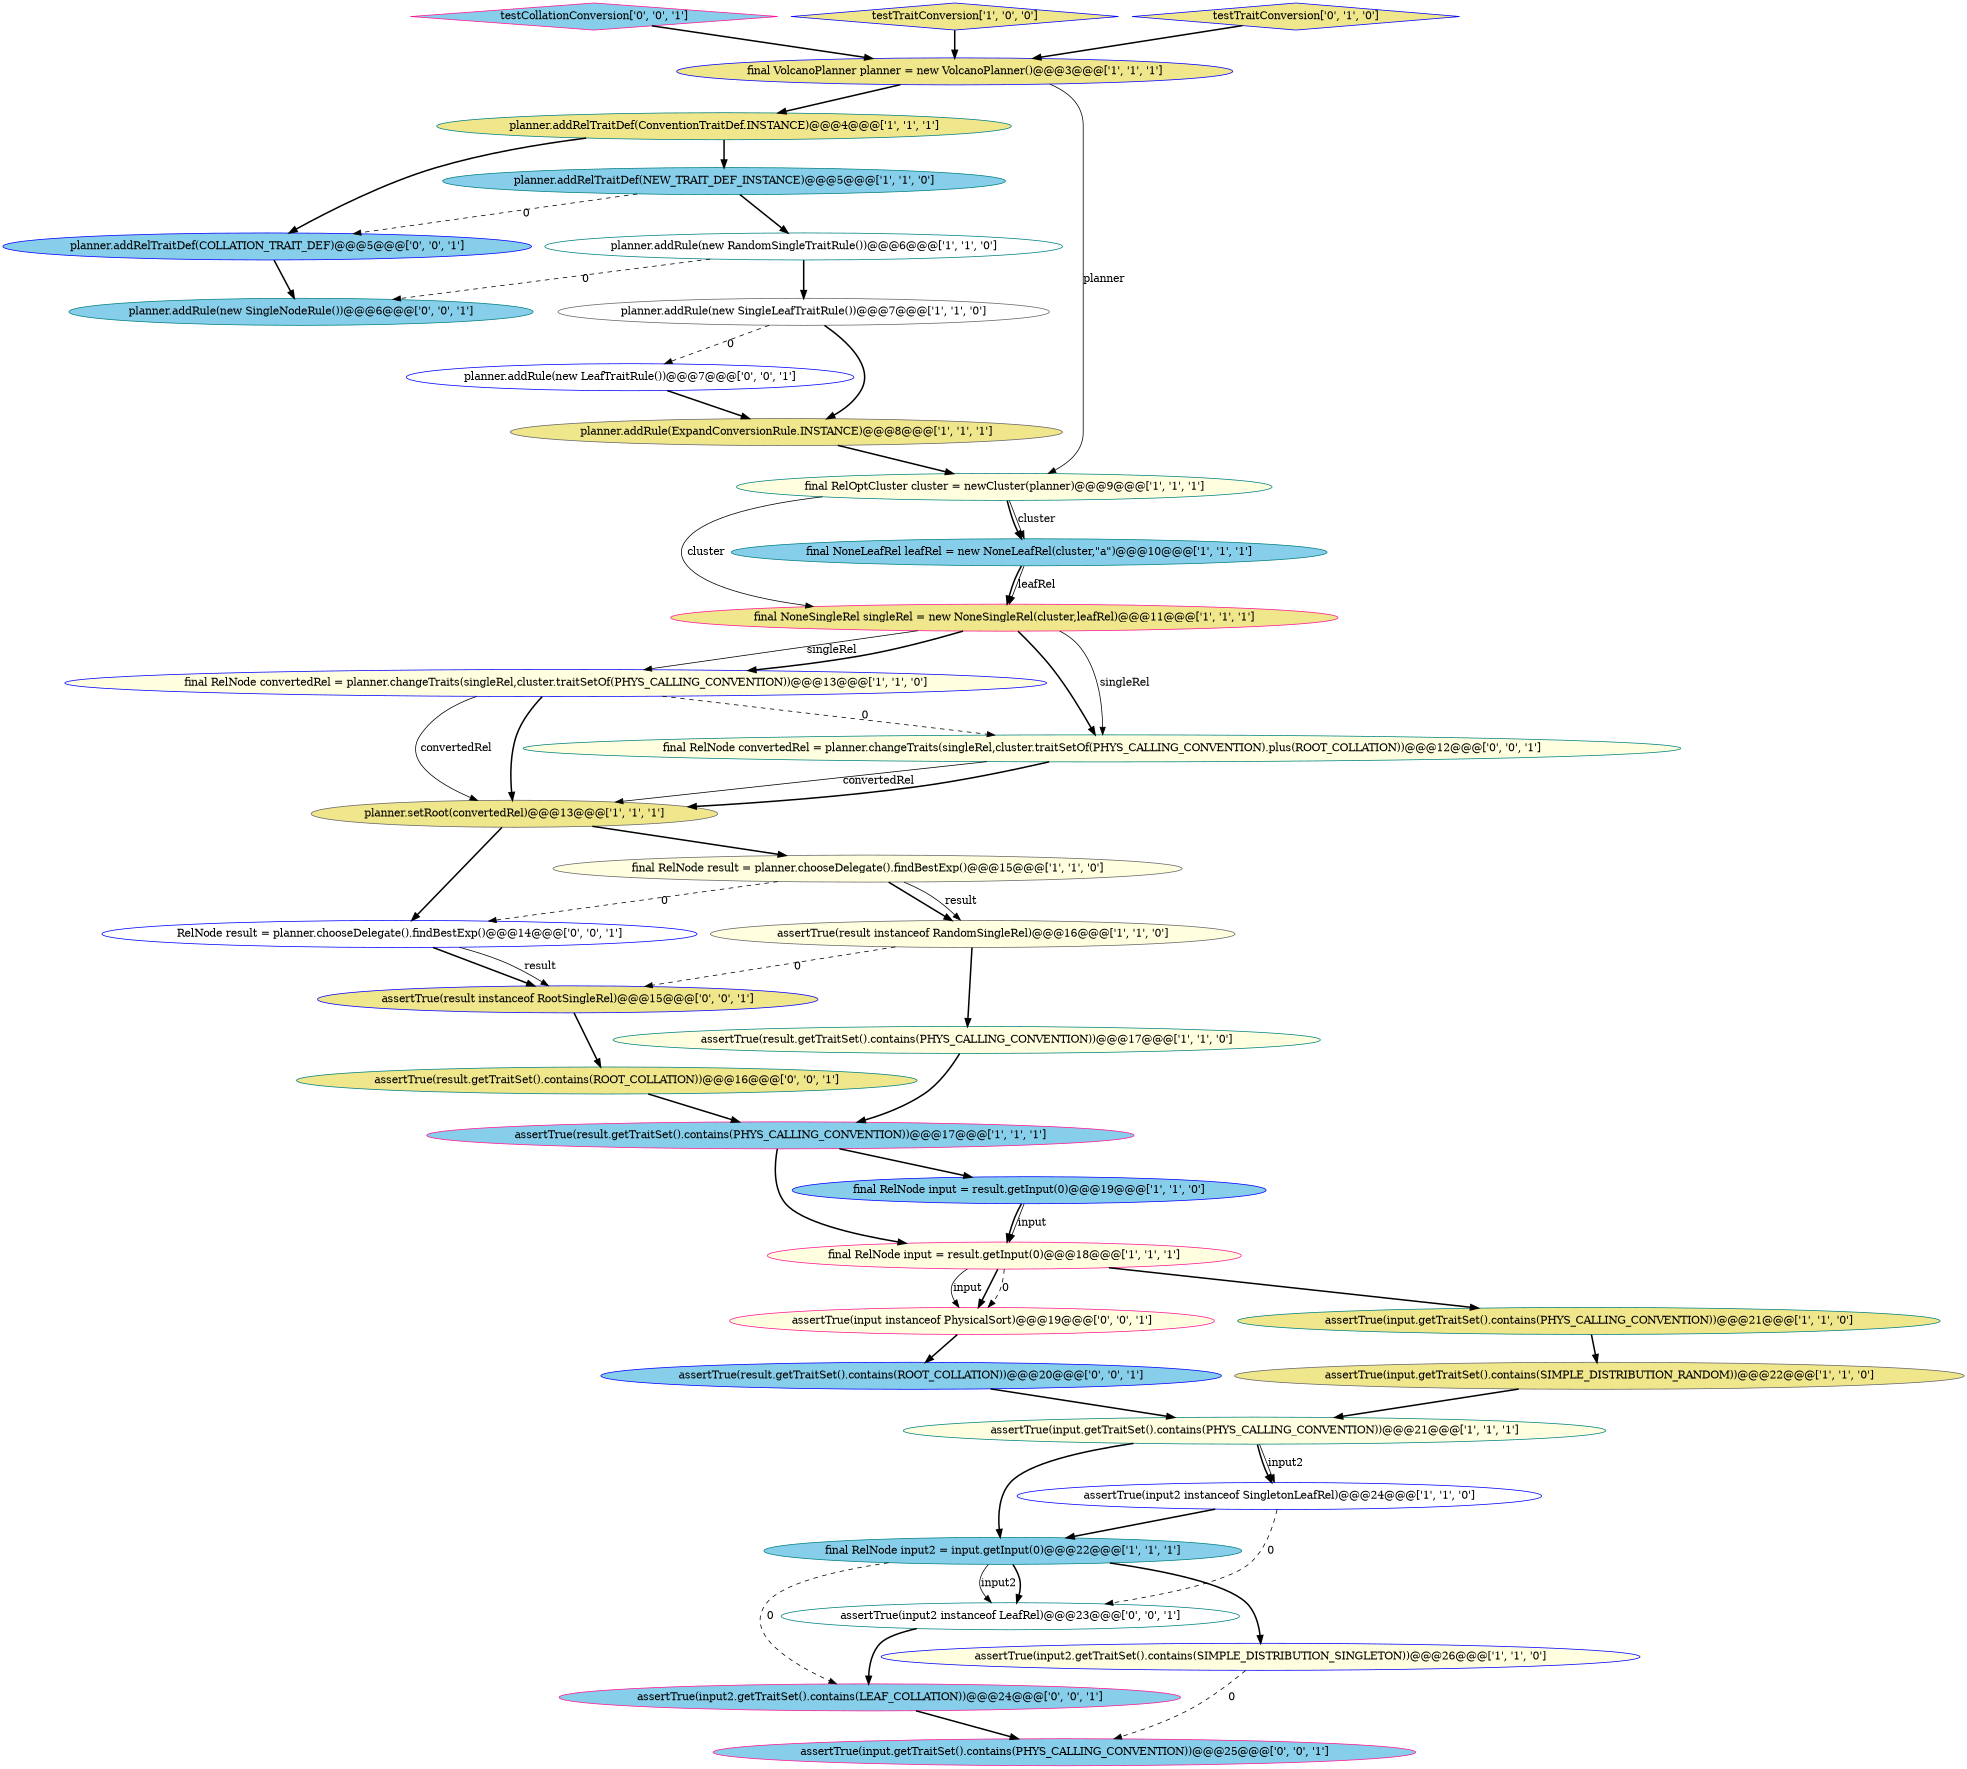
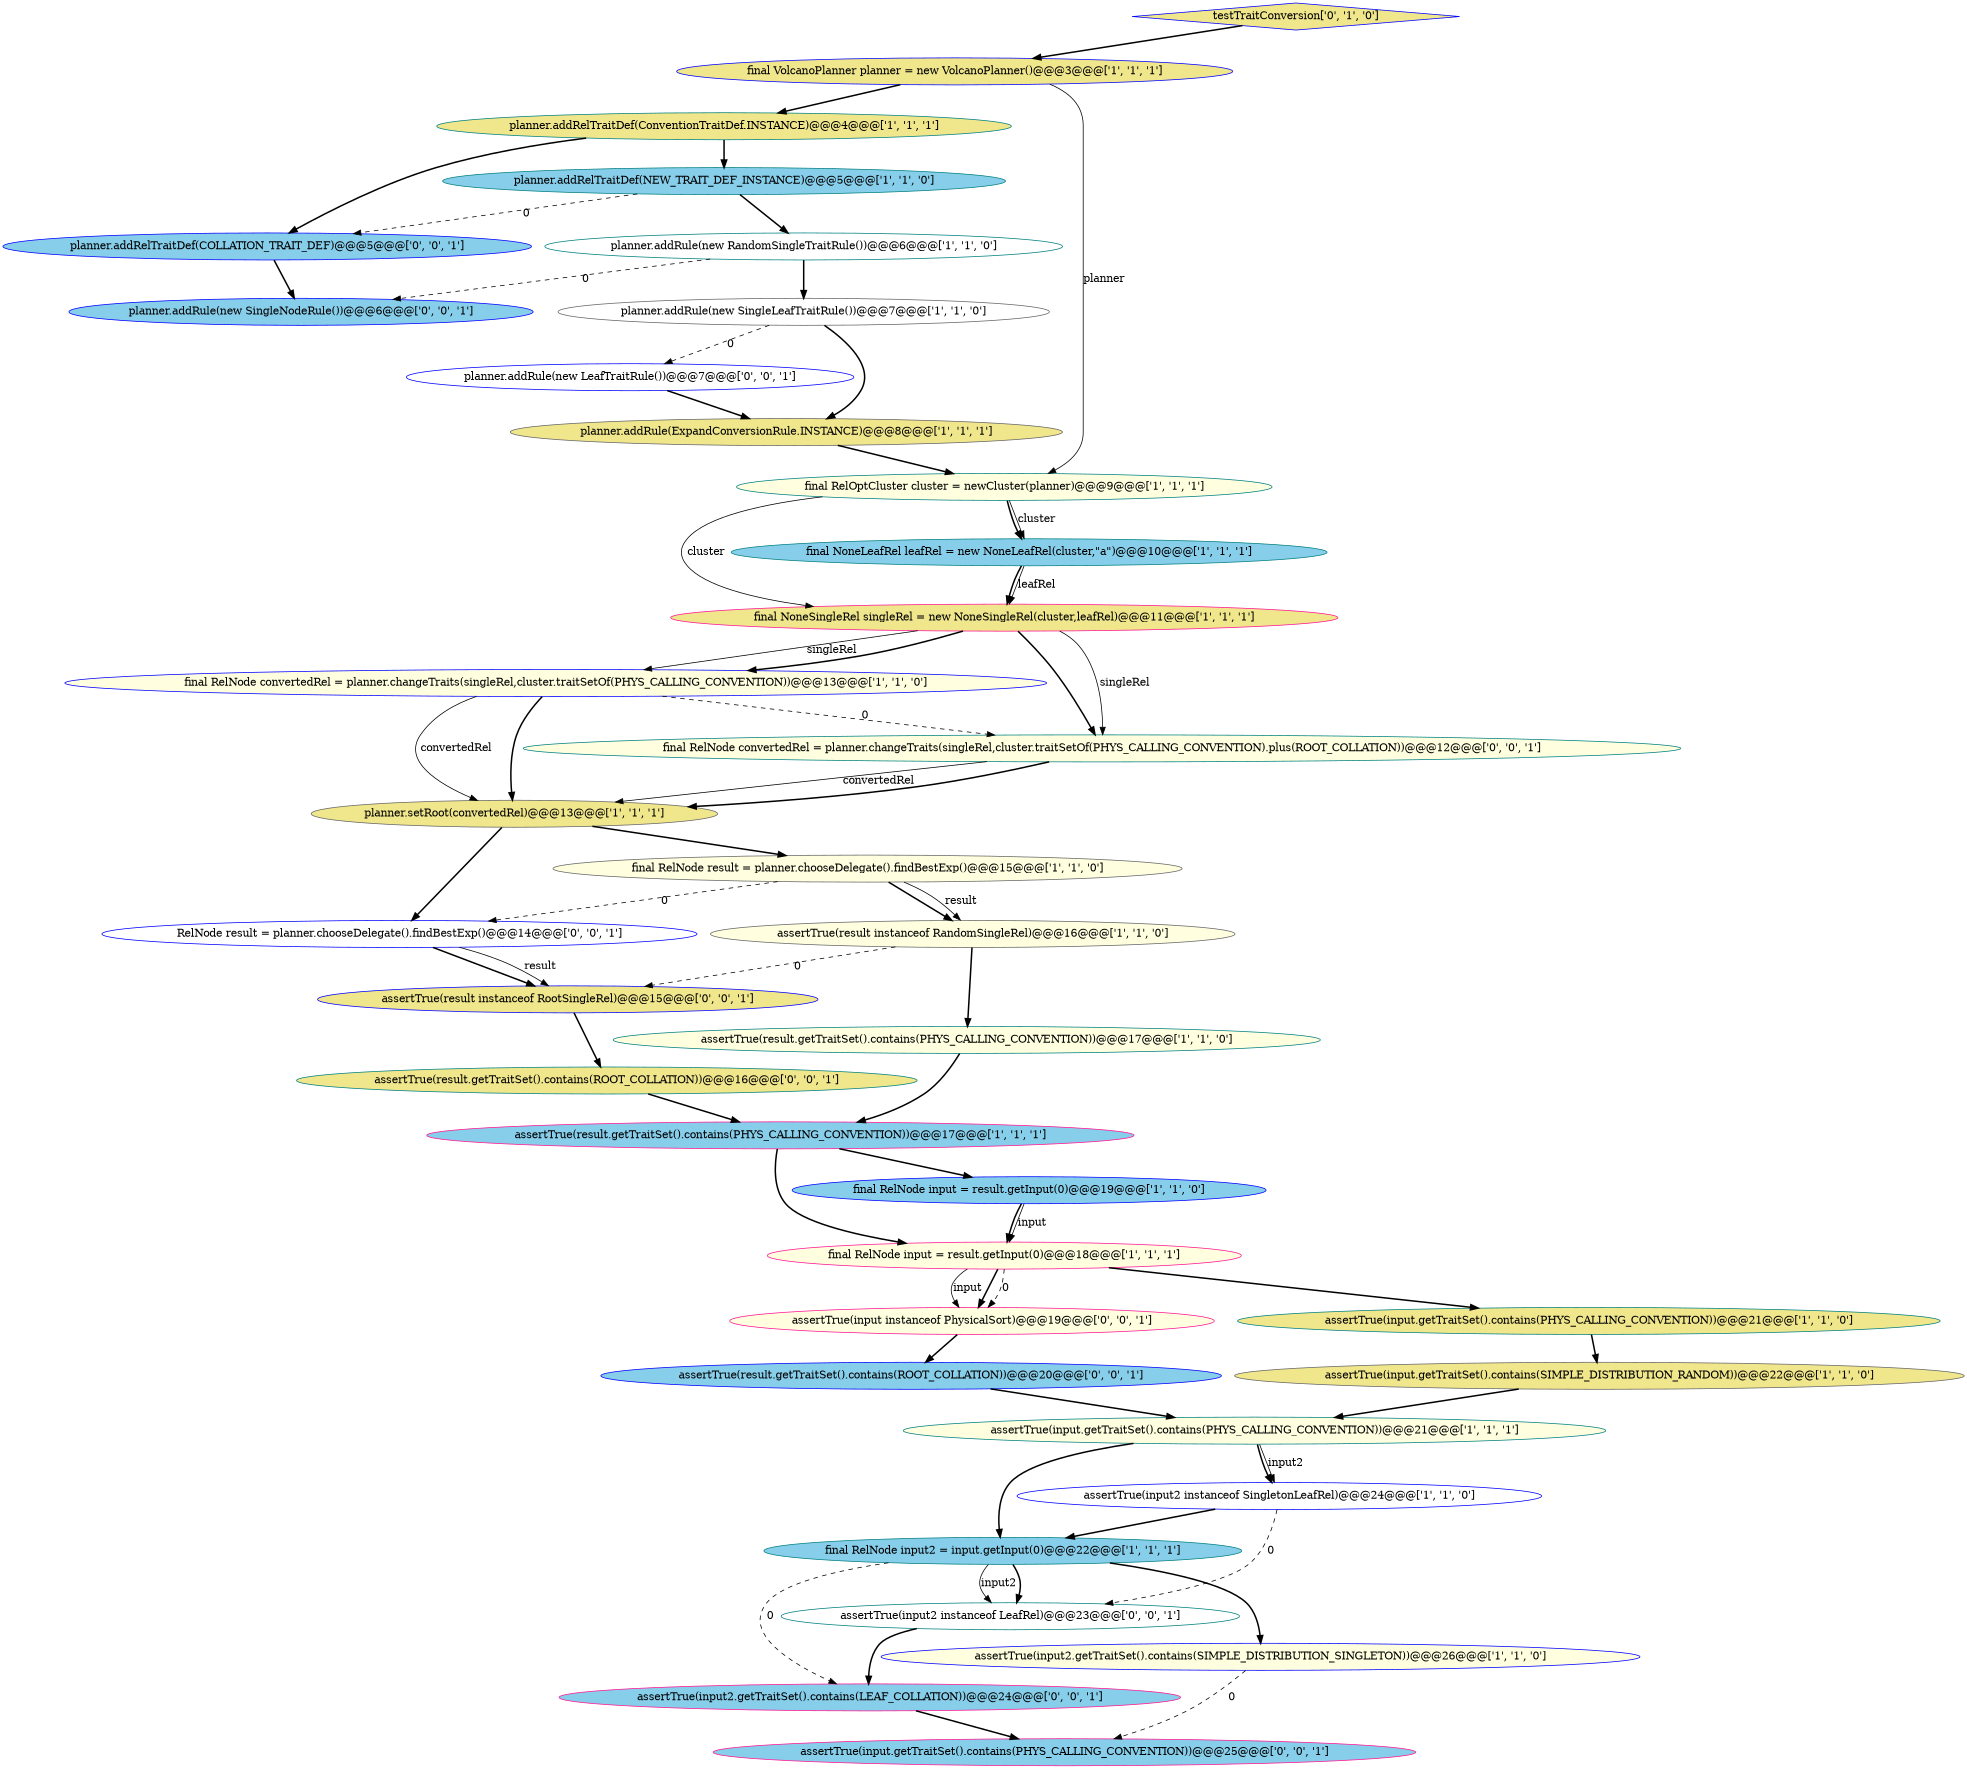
(594, 17) -> none
(955, 17) -> none
(301, 312) -> (301, 312)
